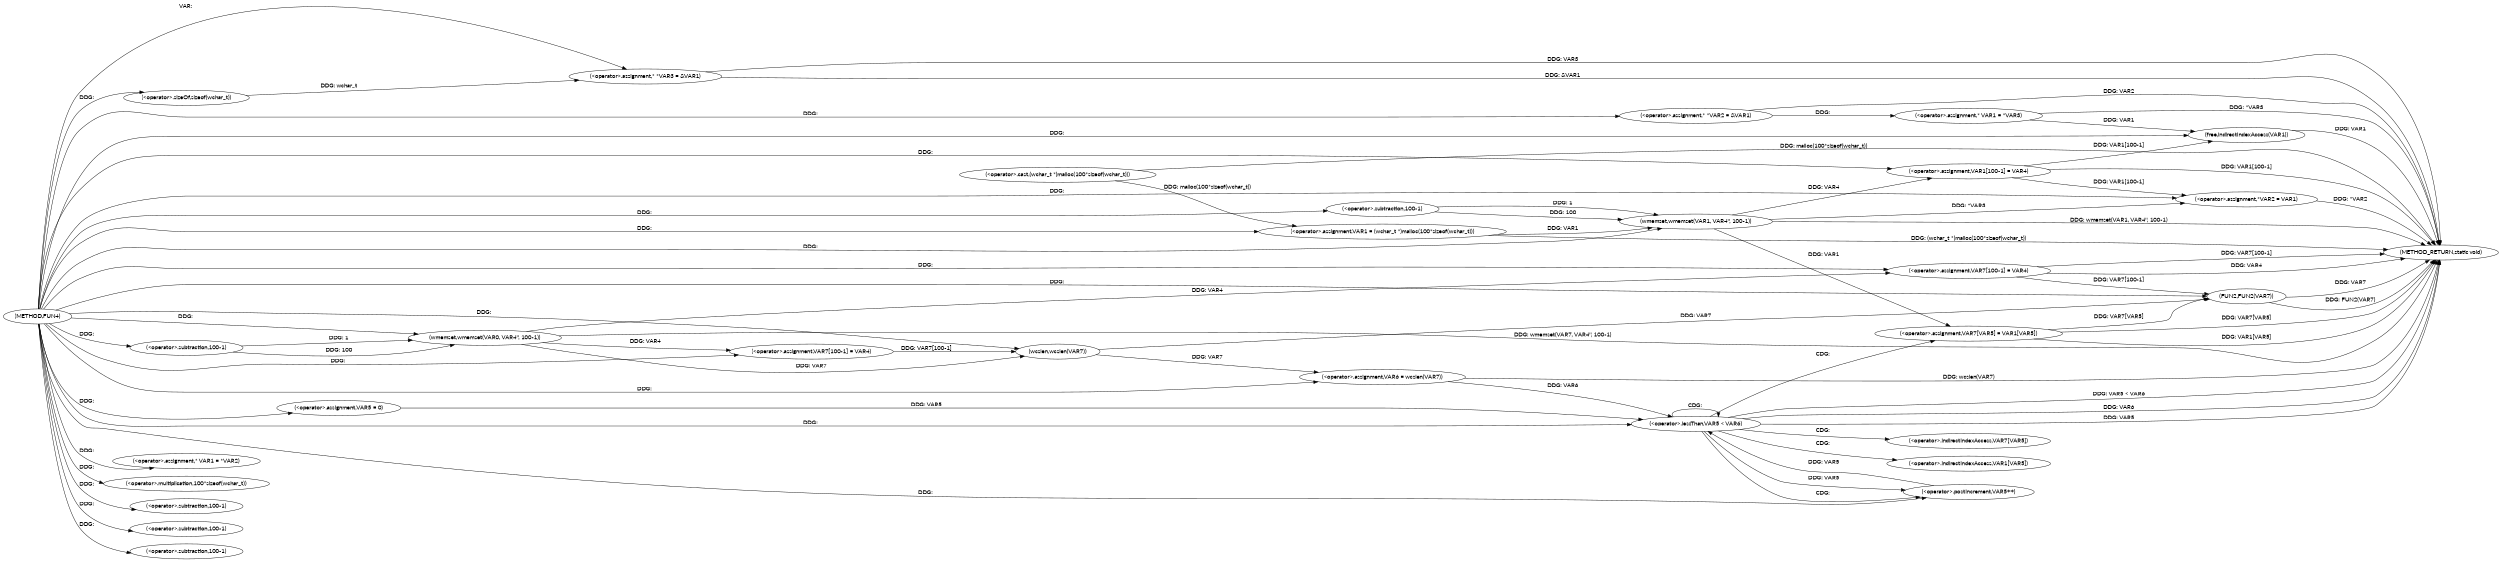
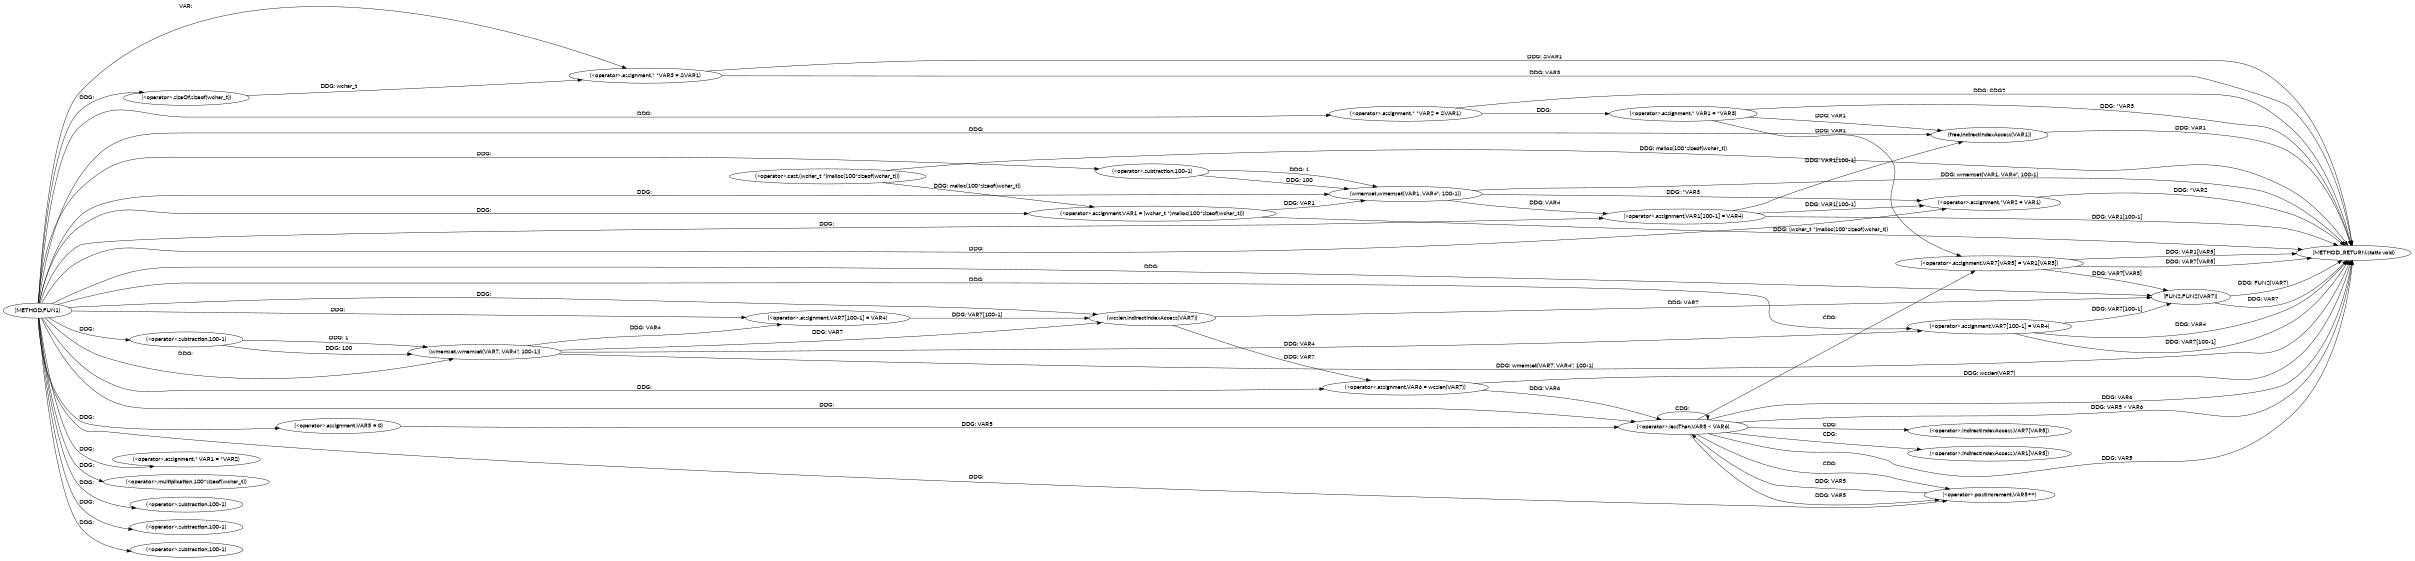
(2119, 91) -> (1990, 91)
(1836, 279) -> (1869, 142)
(38, 316) -> (38, 311)
(485, 338) -> (485, 352)
(1058, 352) -> (1152, 318)
